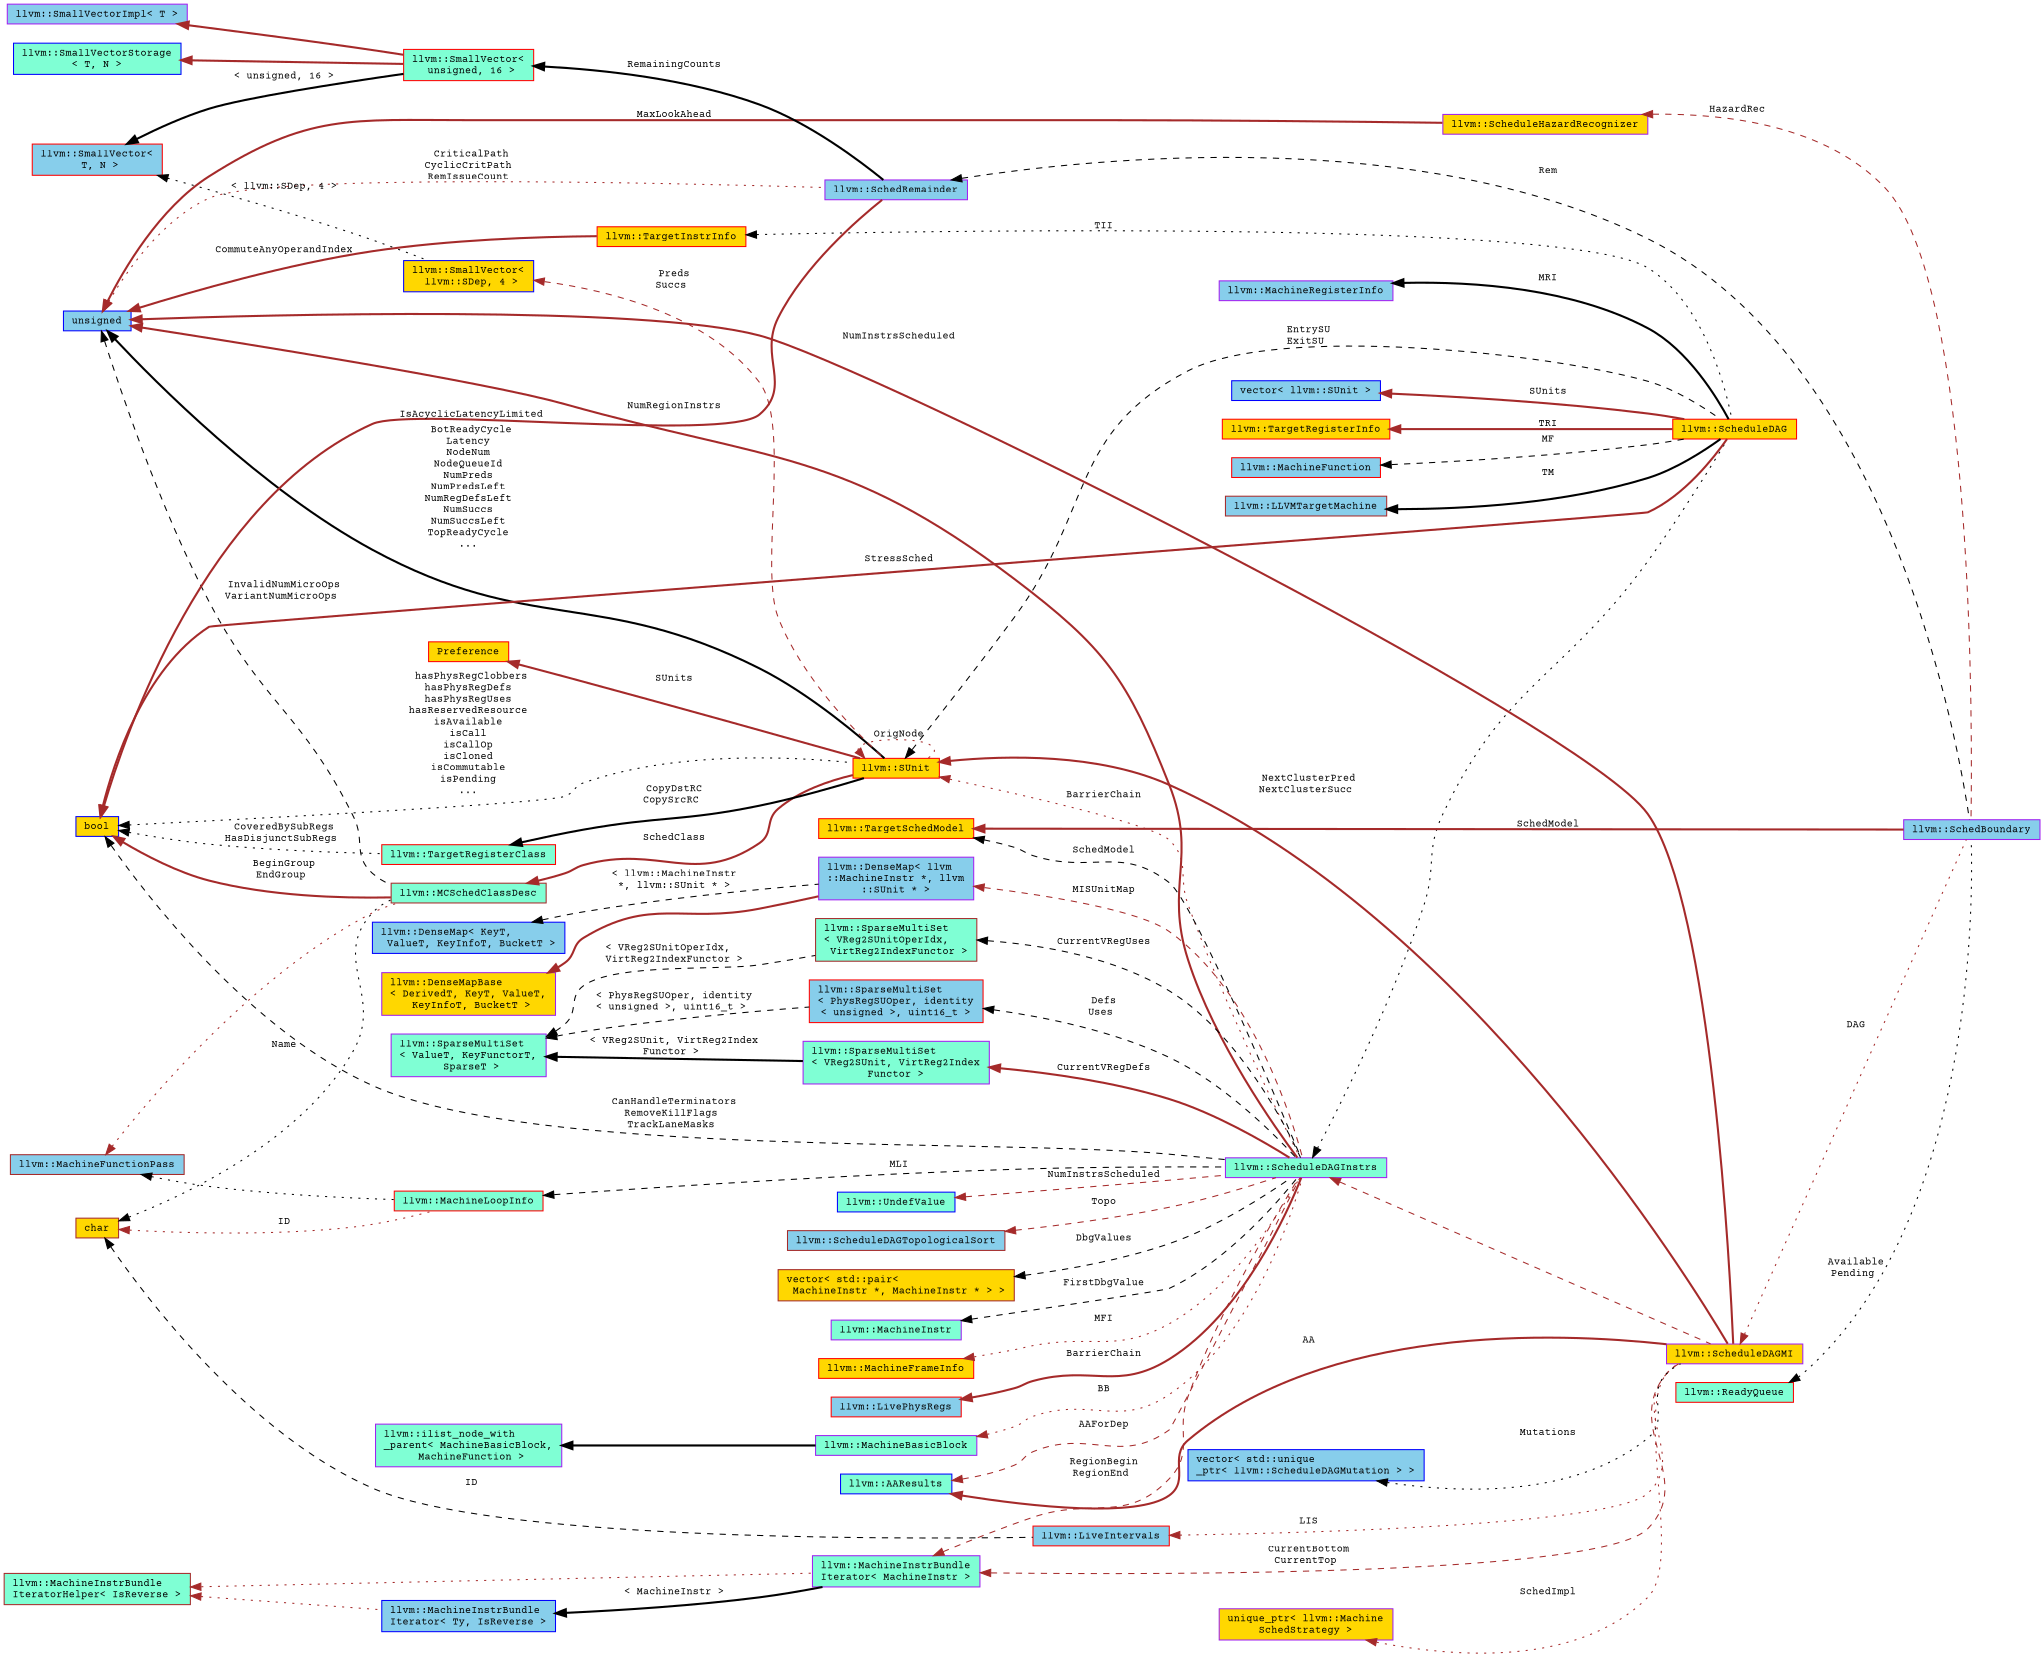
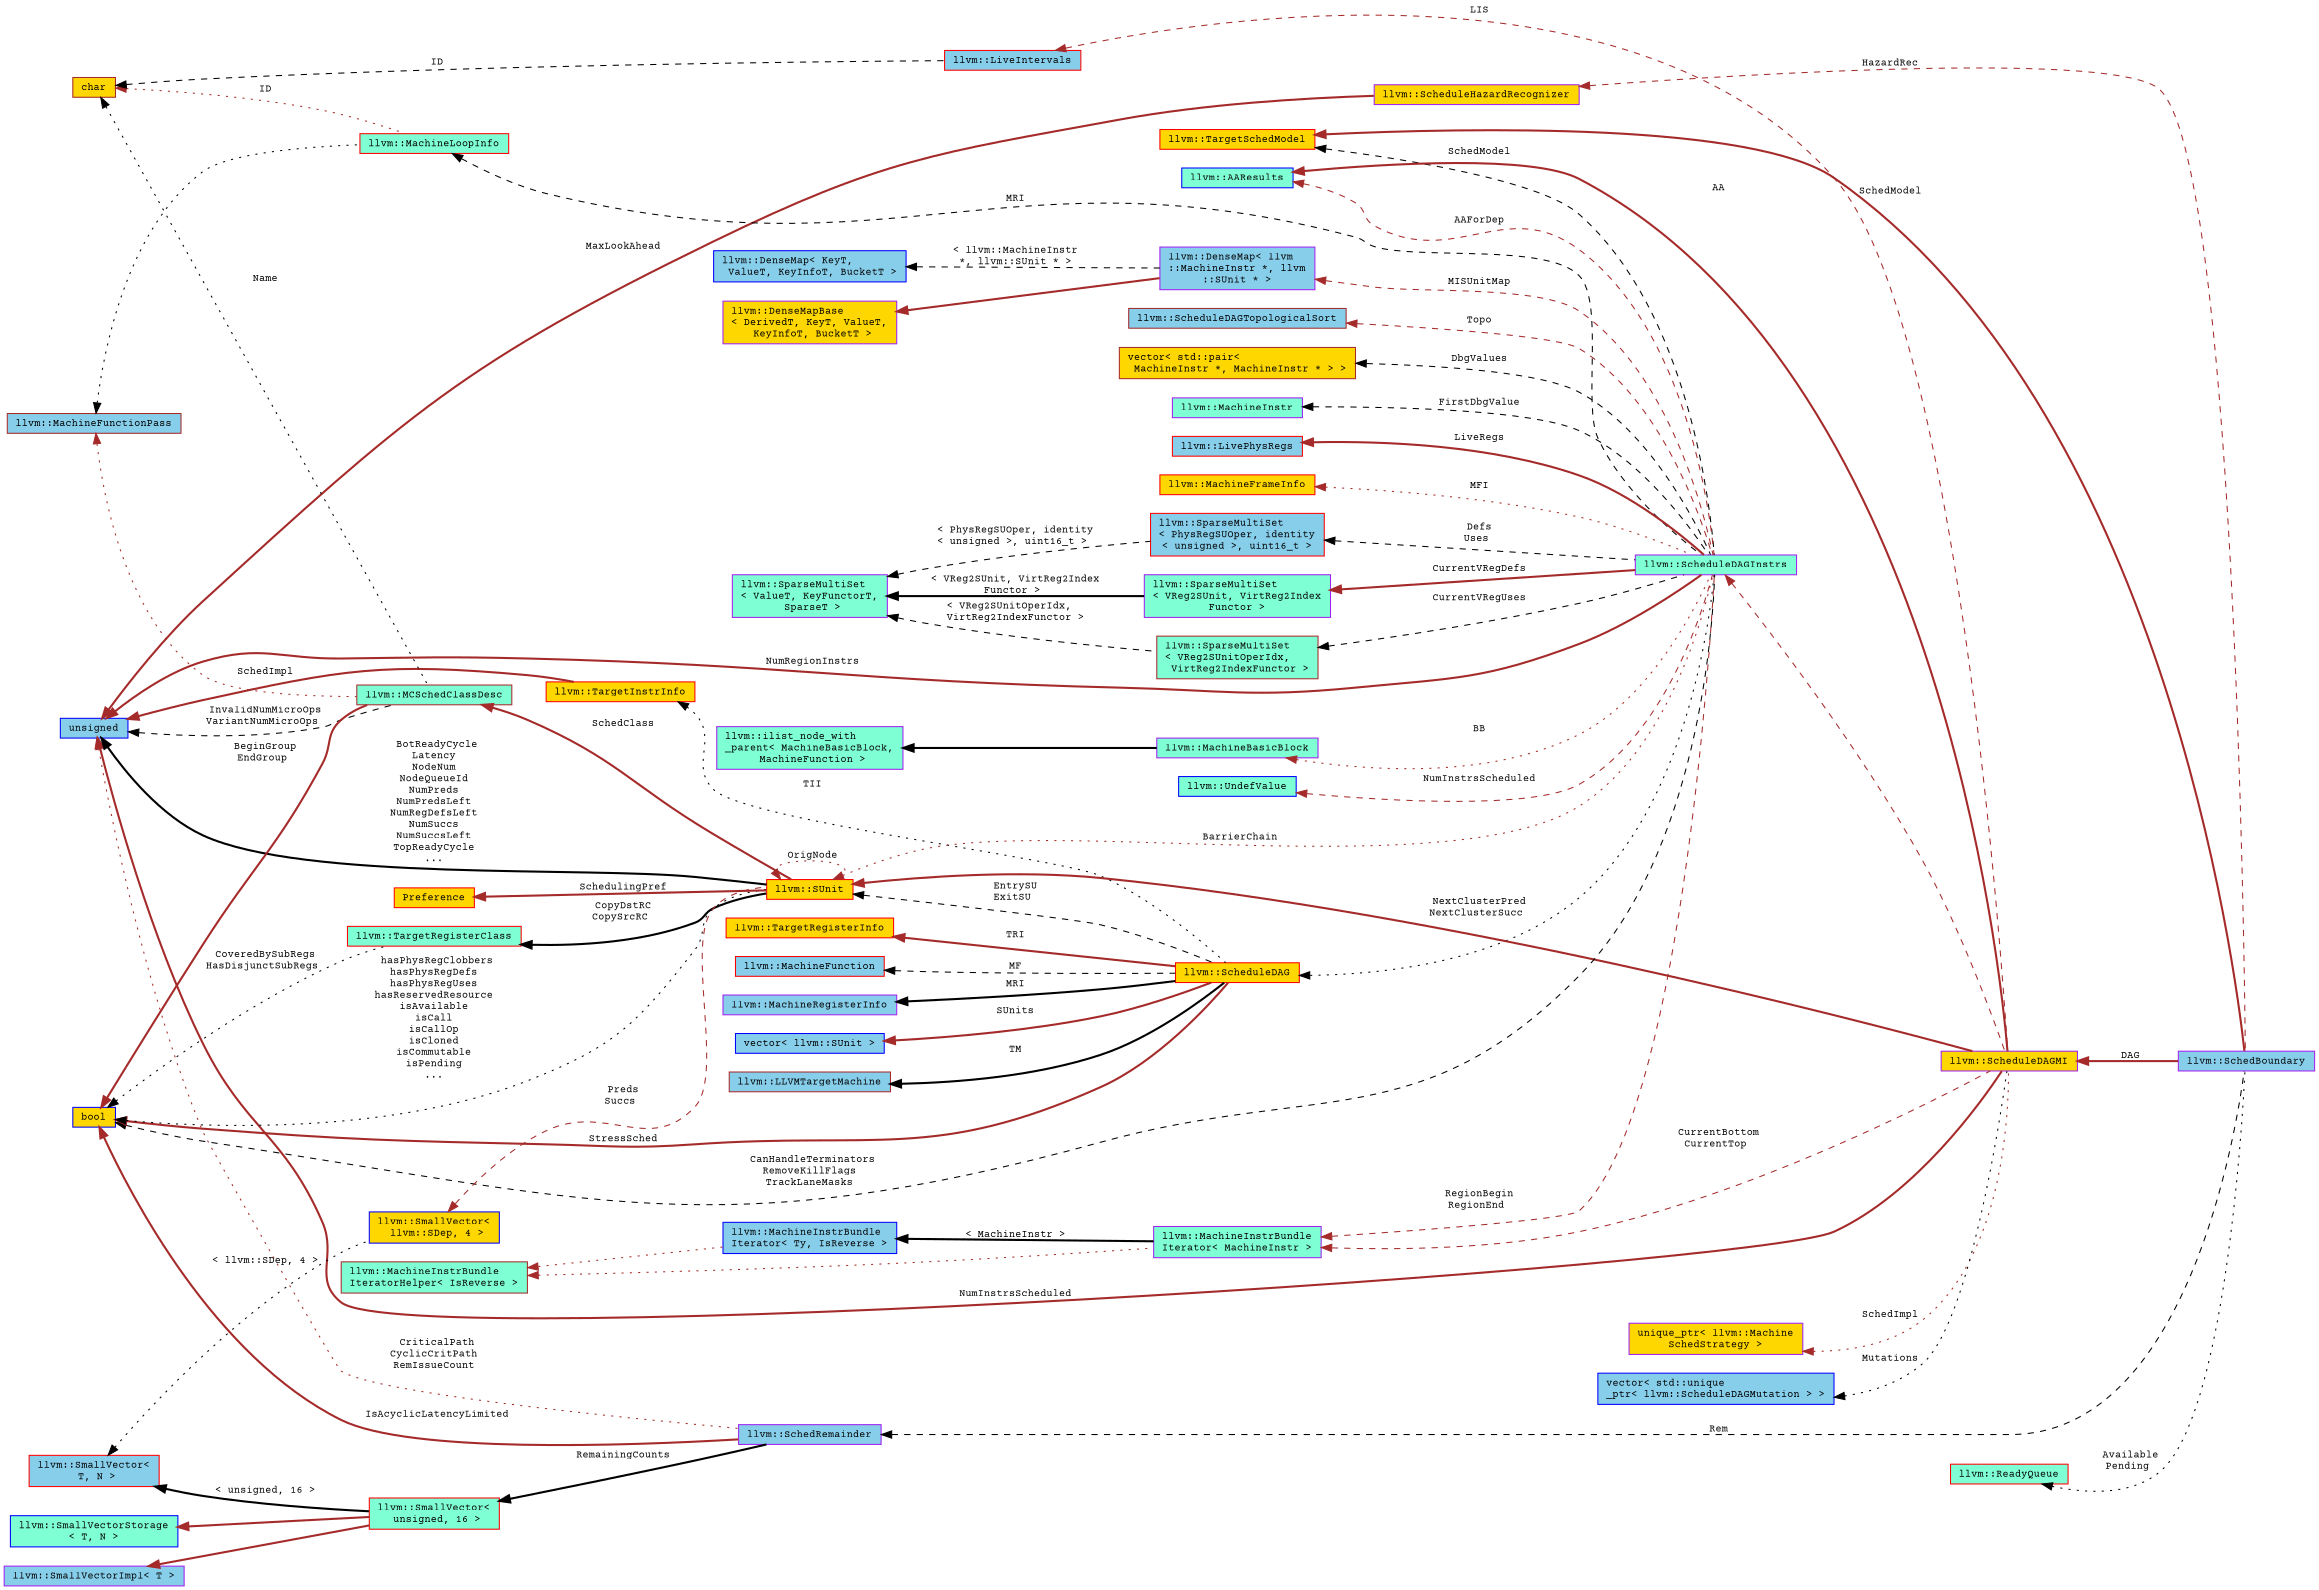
(281, 250) -> (263, 671)
(671, 678) -> (621, 887)
(1470, 764) -> (1604, 872)
(1855, 1087) -> (2133, 1061)
(896, 1164) -> (1013, 198)
(1101, 1353) -> (1477, 437)
(1487, 1522) -> (1855, 215)
